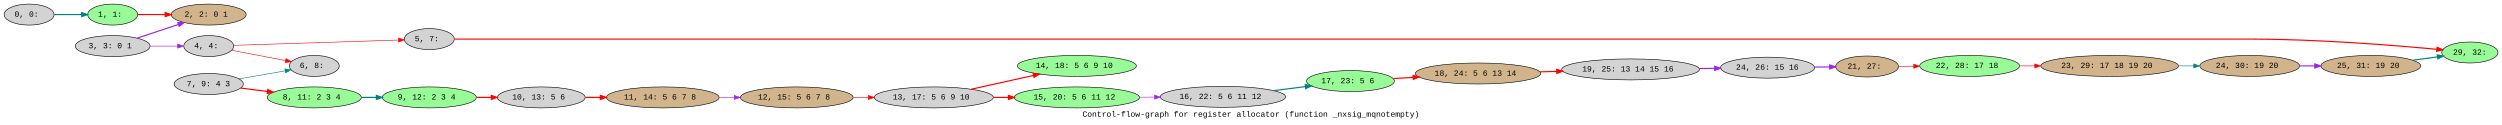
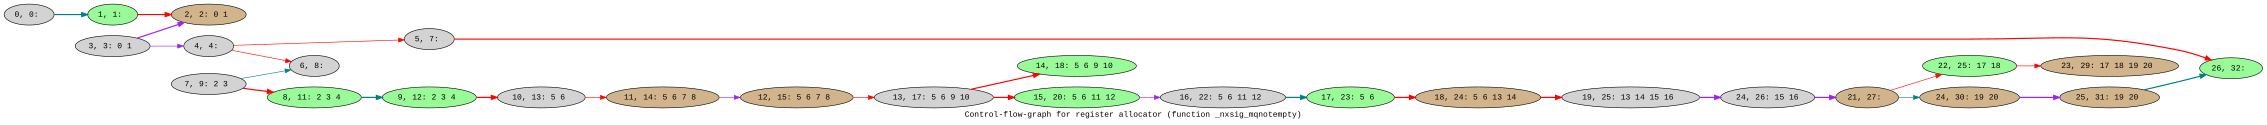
(2470, 52) -> (2231, 68)
(1970, 66) -> (1970, 66)
(2186, 66) -> (1906, 97)
(209, 84) -> (209, 84)
(593, 97) -> (593, 97)
